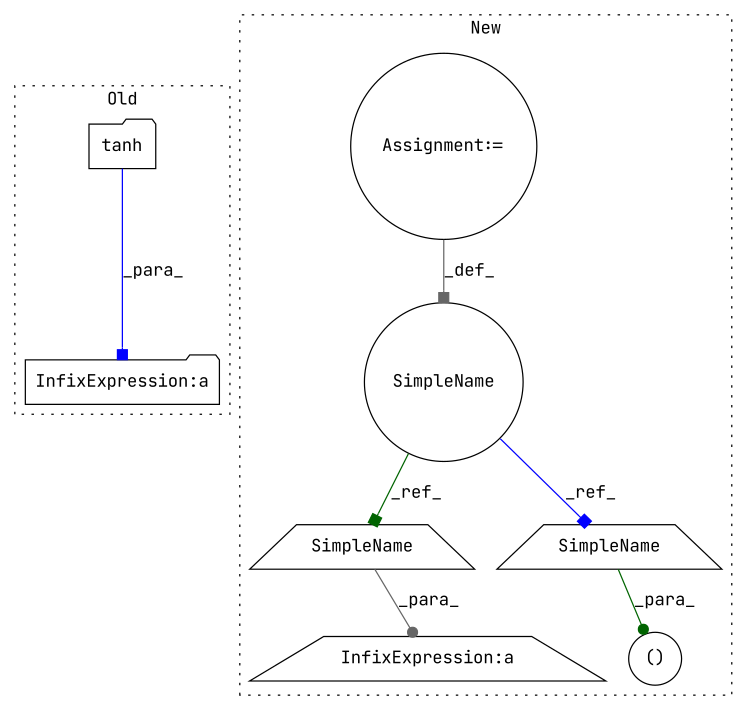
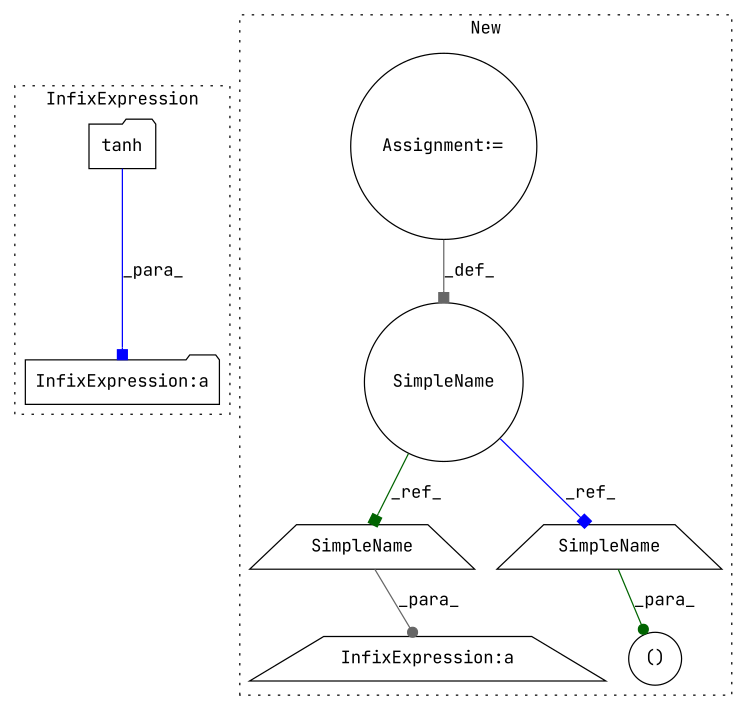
(122, 100) -> (122, 100)
